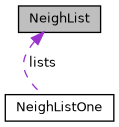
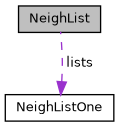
(25, 70) -> (62, 57)
